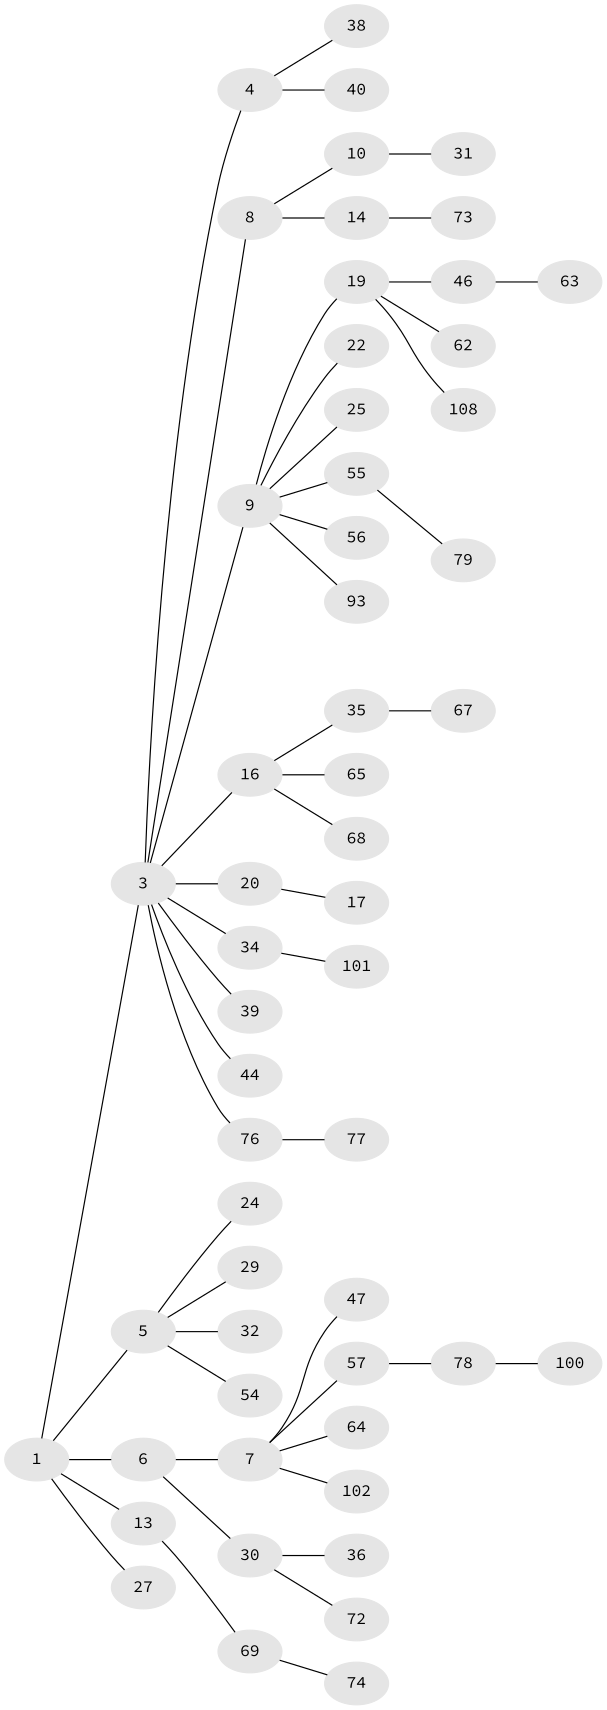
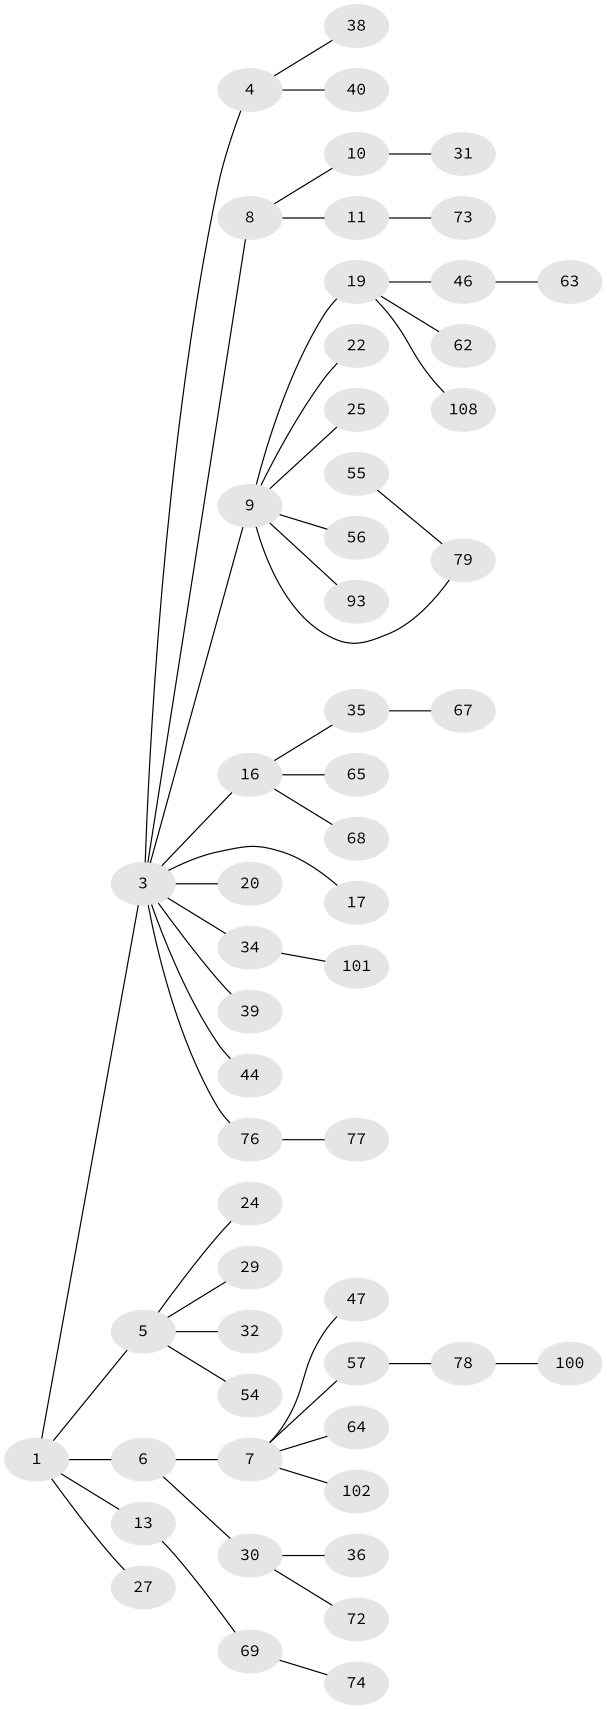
(357, 218) -> (357, 218)
(303, 490) -> (333, 638)
(303, 893) -> (256, 847)
